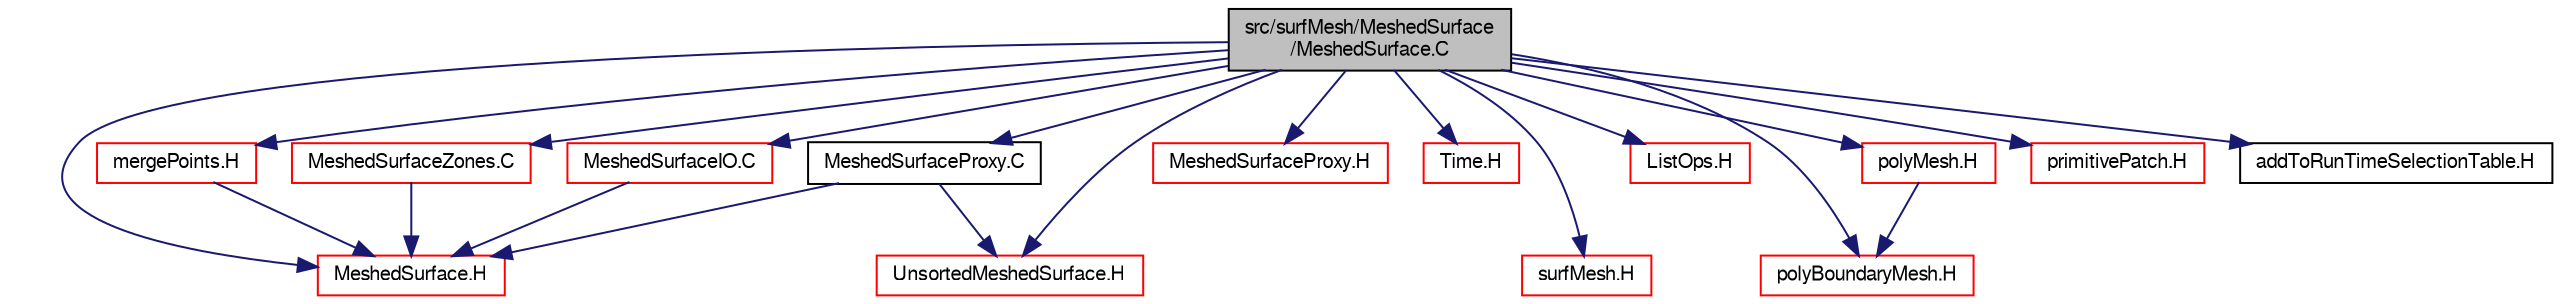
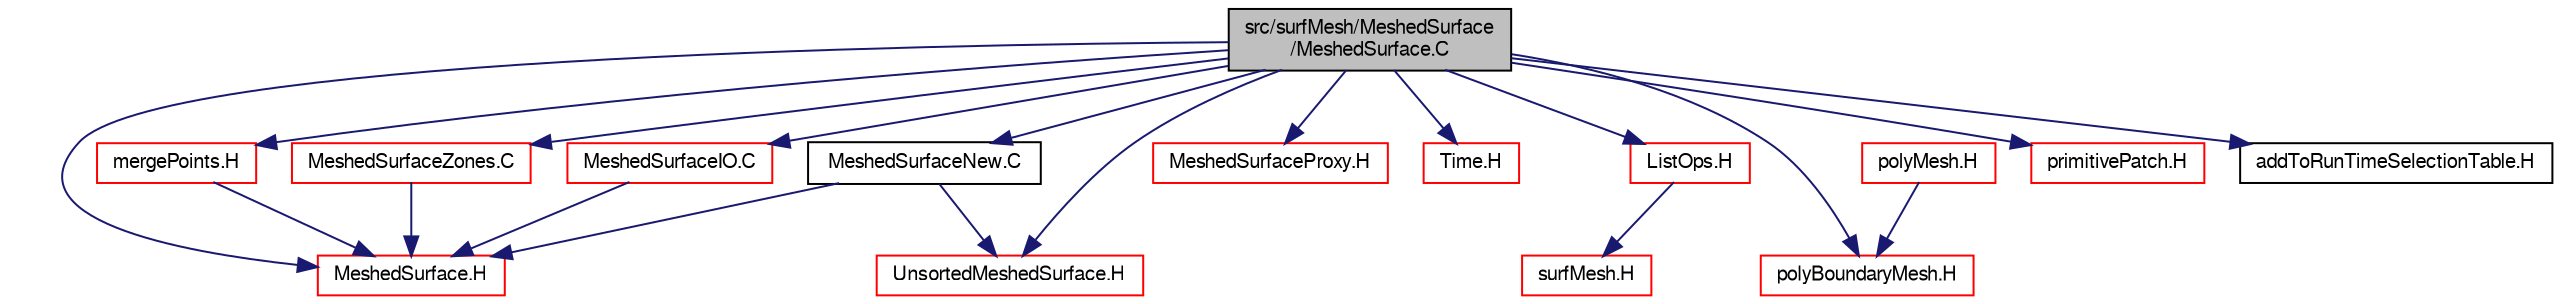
(1663, 104) -> none
(1531, 135) -> (1645, 212)
(924, 163) -> (924, 163)
